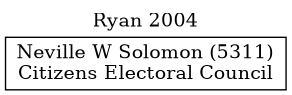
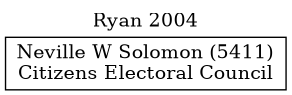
(146, 64) -> (146, 64)
